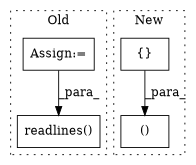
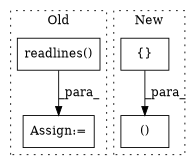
(59, 88) -> (59, 88)
